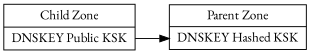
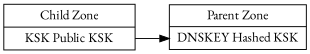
(69, 38) -> (69, 38)
